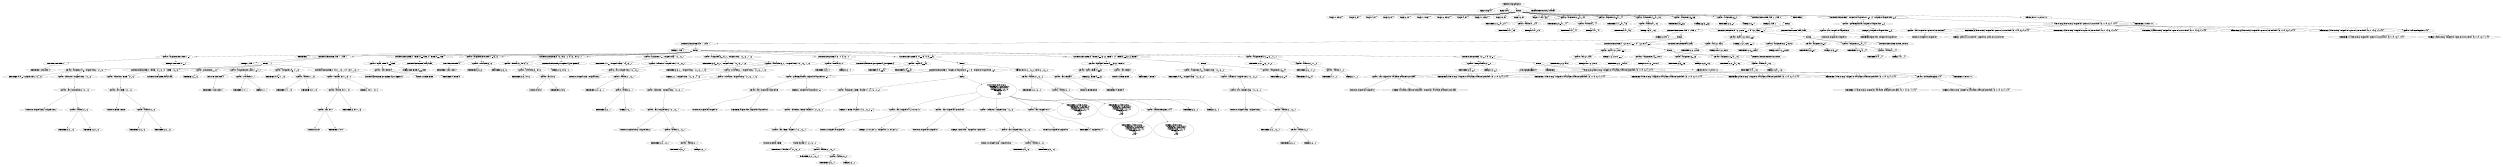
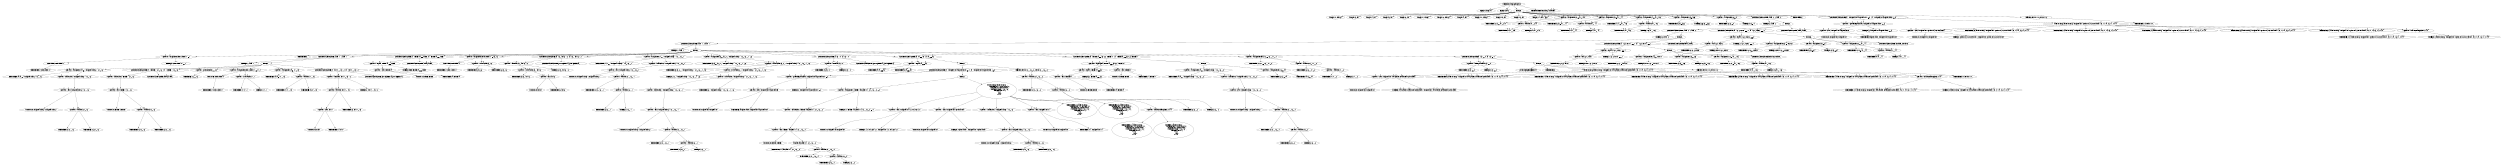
none -> (717, 90)
